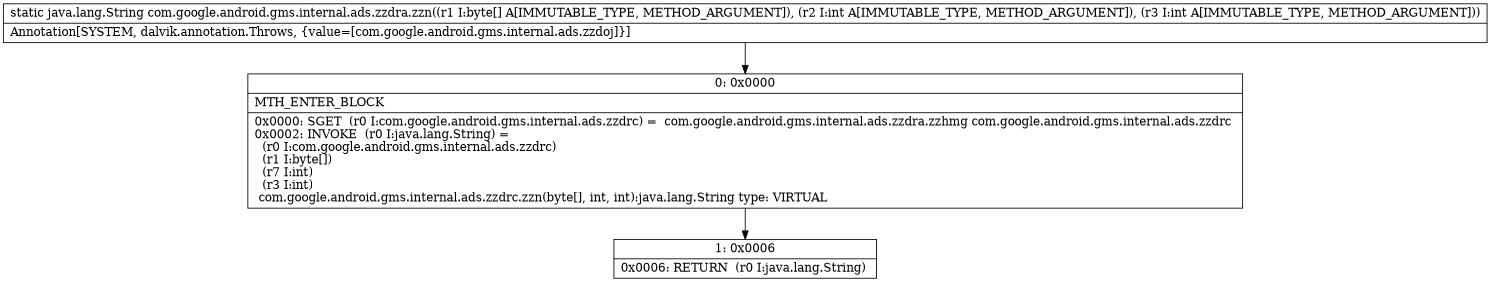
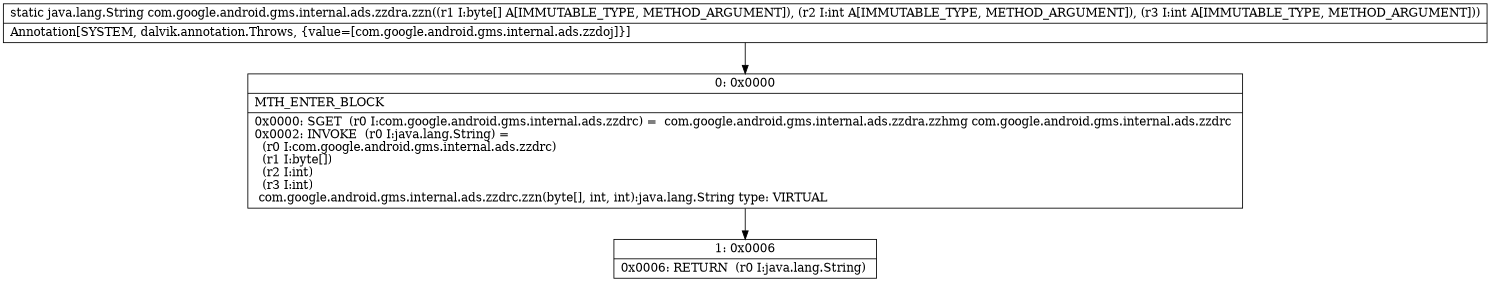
(284, 173) -> (284, 173)
